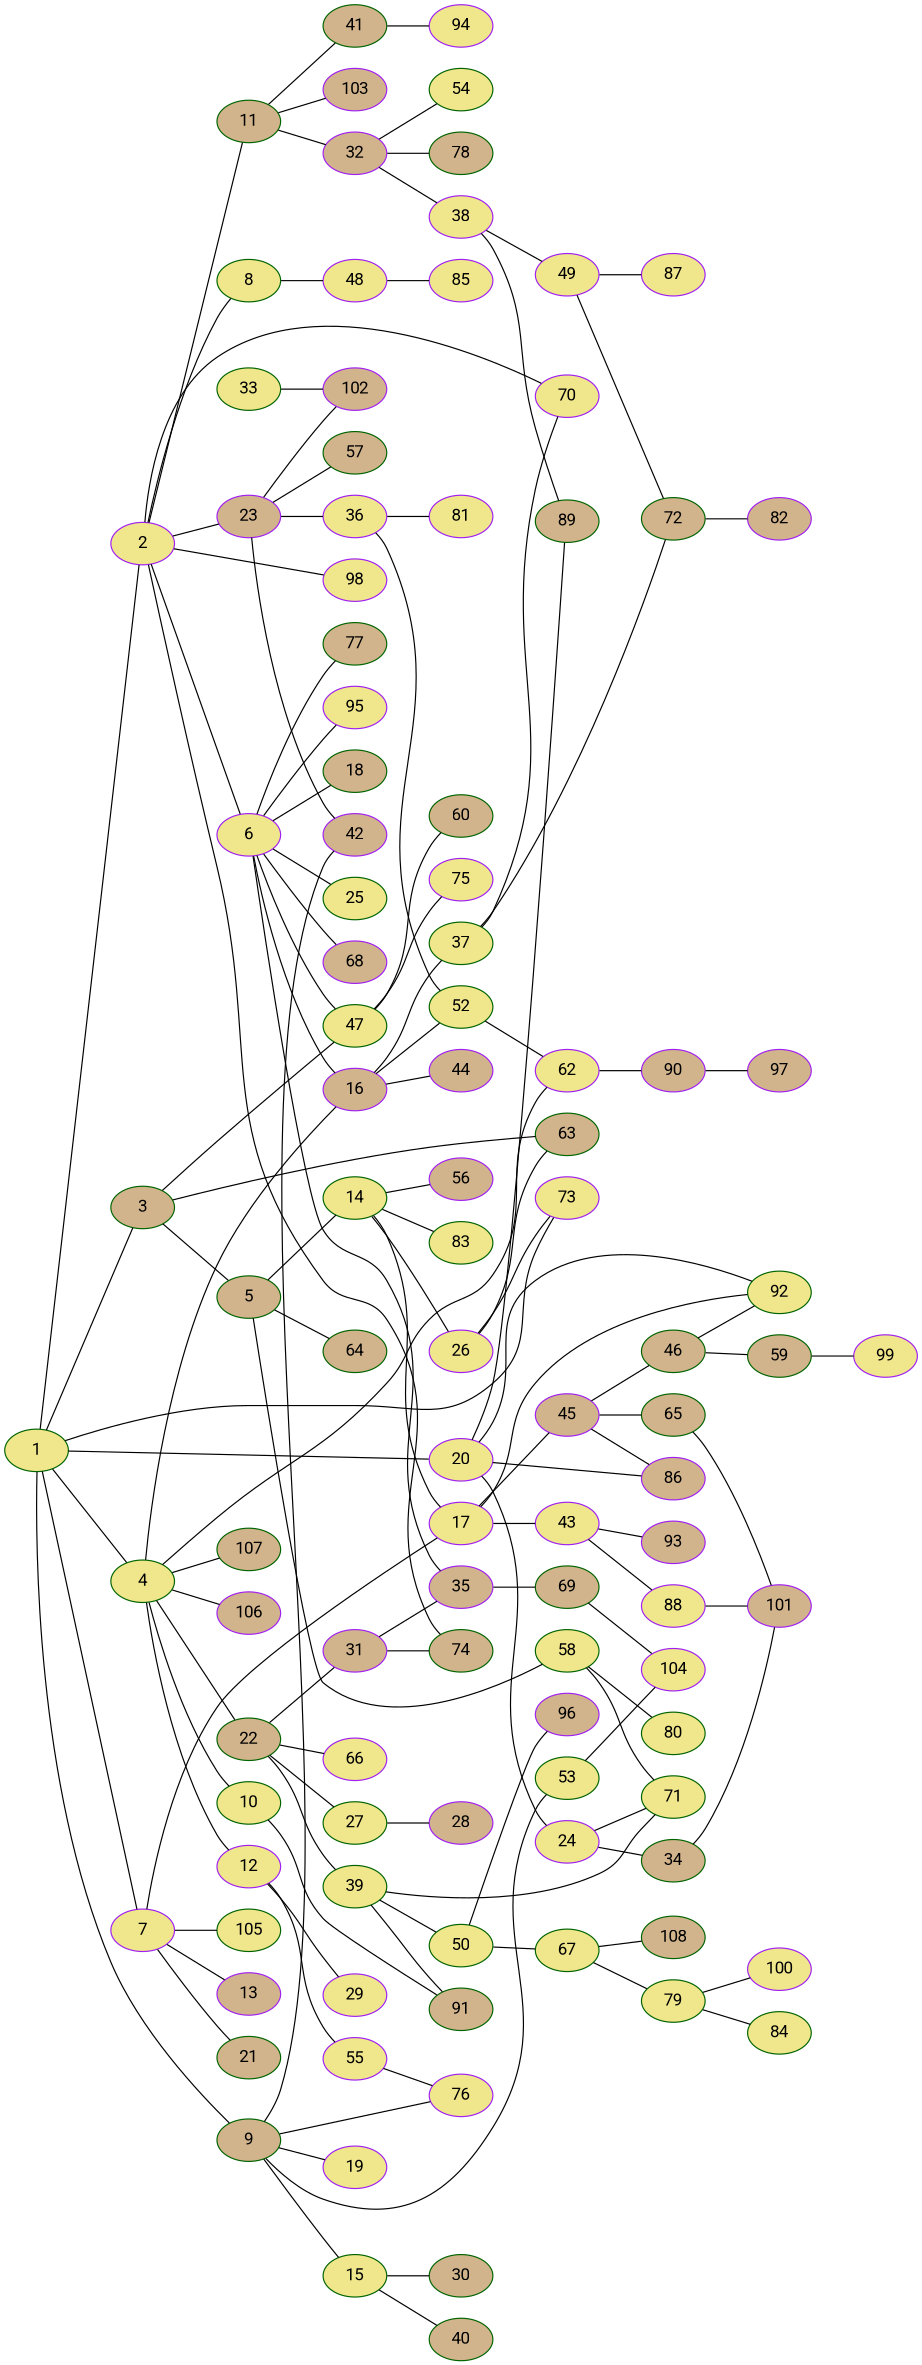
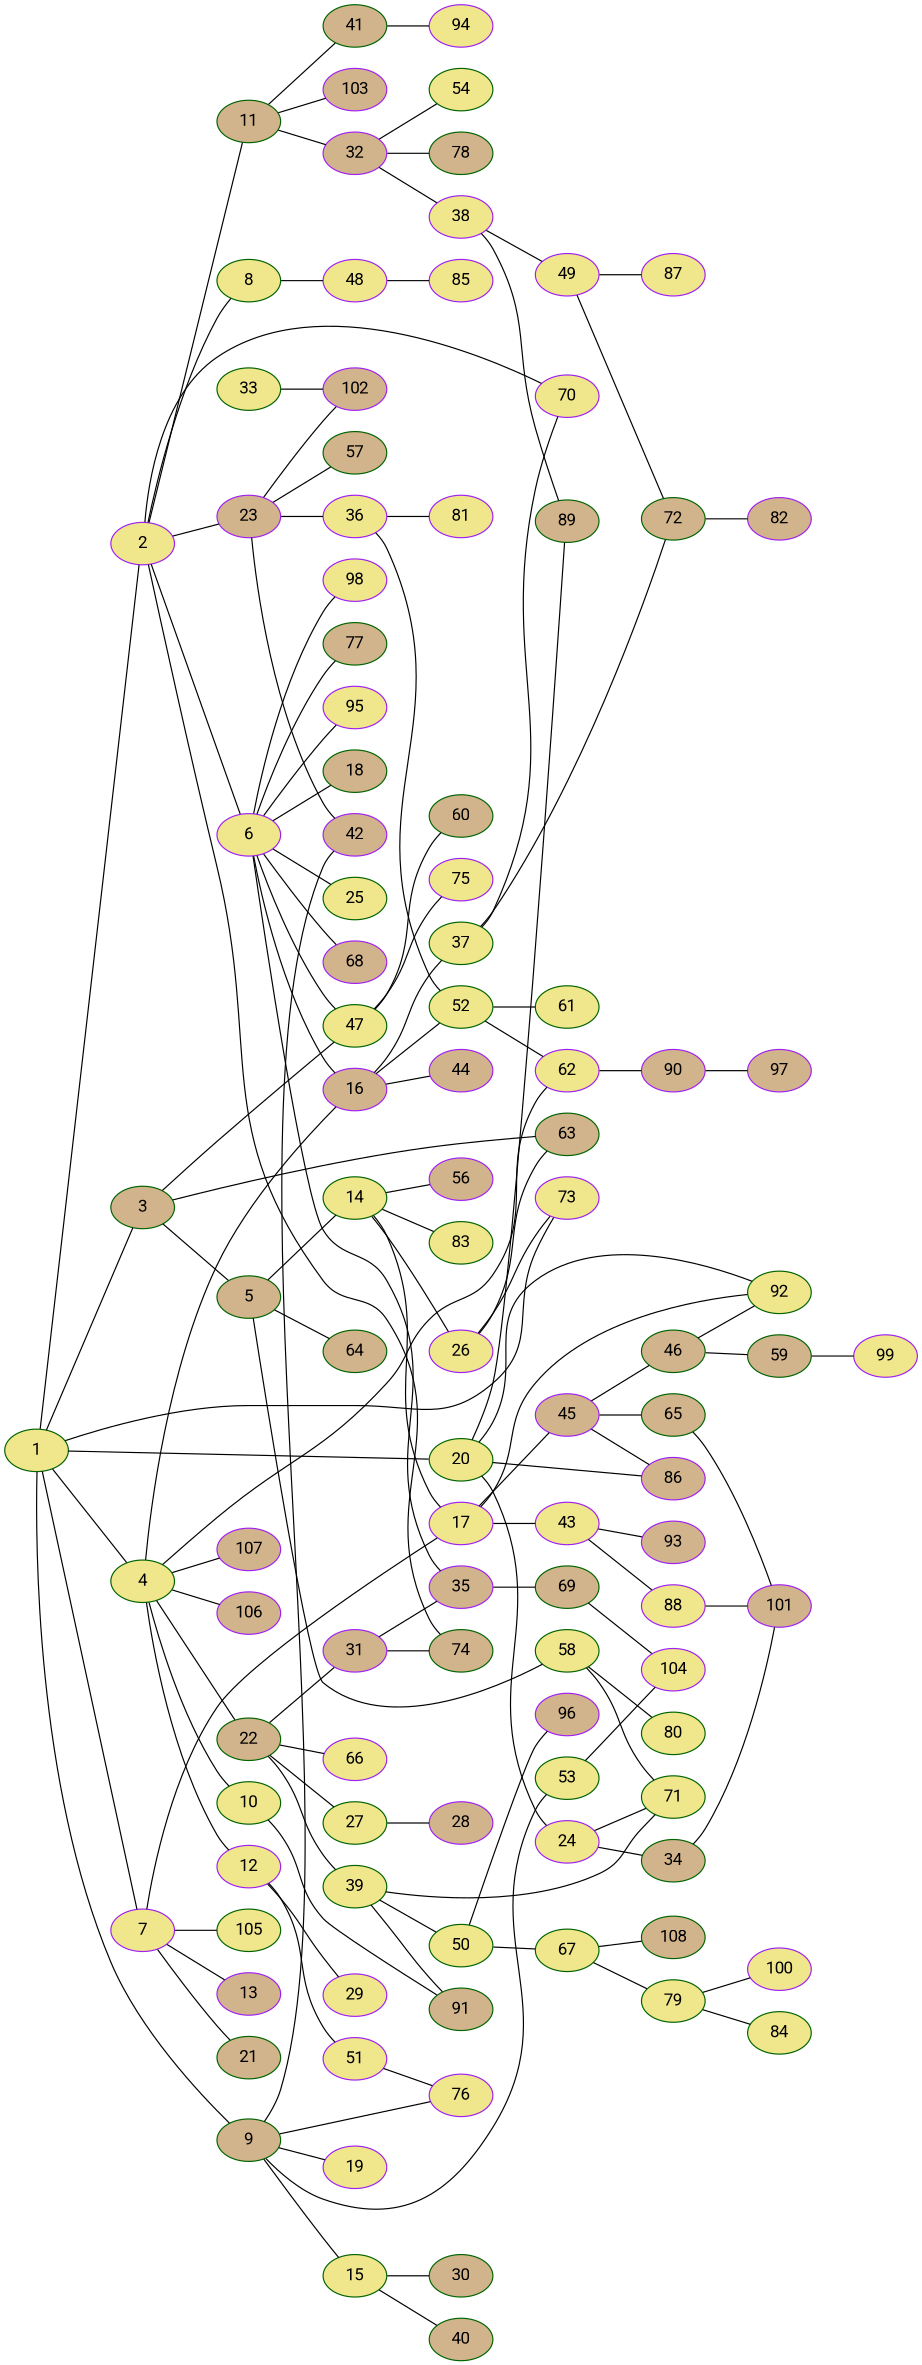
(245, 561) -> (287, 690)
none -> (567, 1007)
(461, 1460) -> (461, 1460)
(249, 1549) -> (249, 1549)
(355, 2059) -> (355, 2059)
